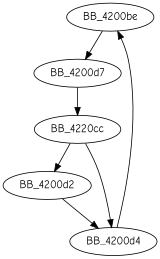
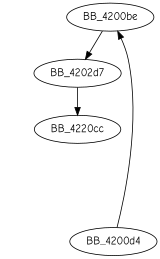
(78, 73) -> (78, 73)
(101, 180) -> none
(47, 185) -> none
